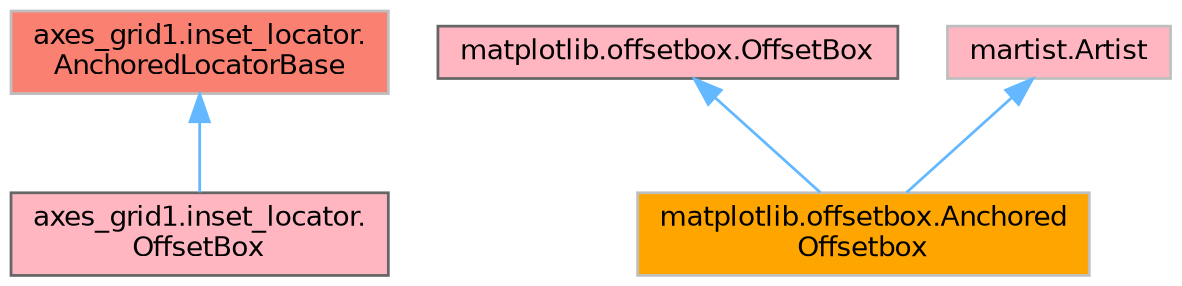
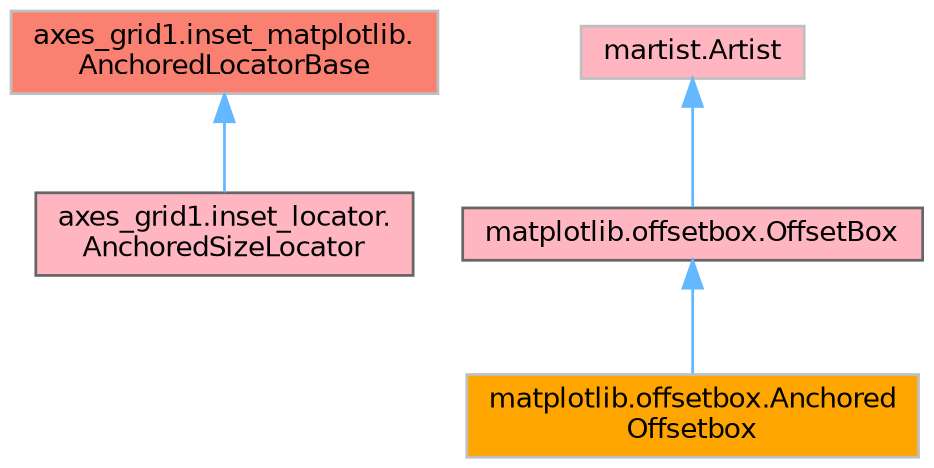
(200, 52) -> (224, 52)
(959, 145) -> (693, 157)
(200, 234) -> (224, 234)
